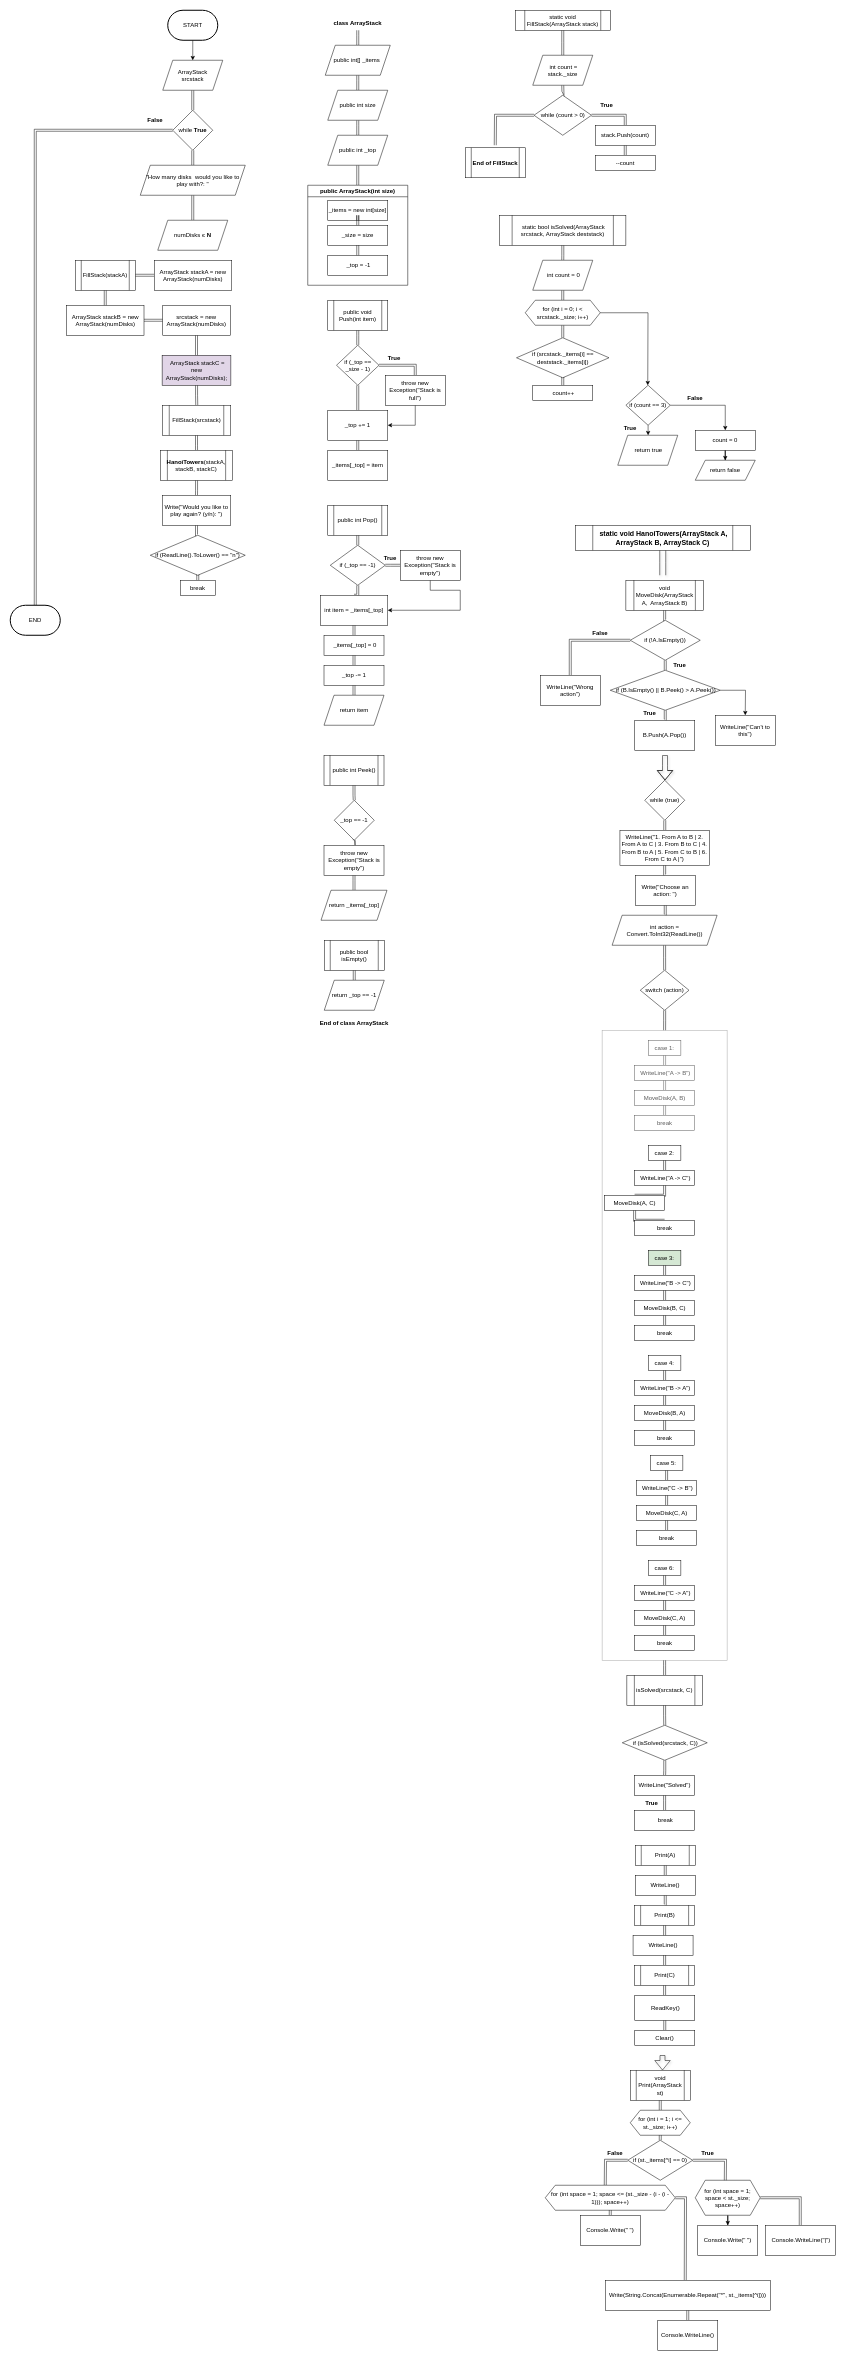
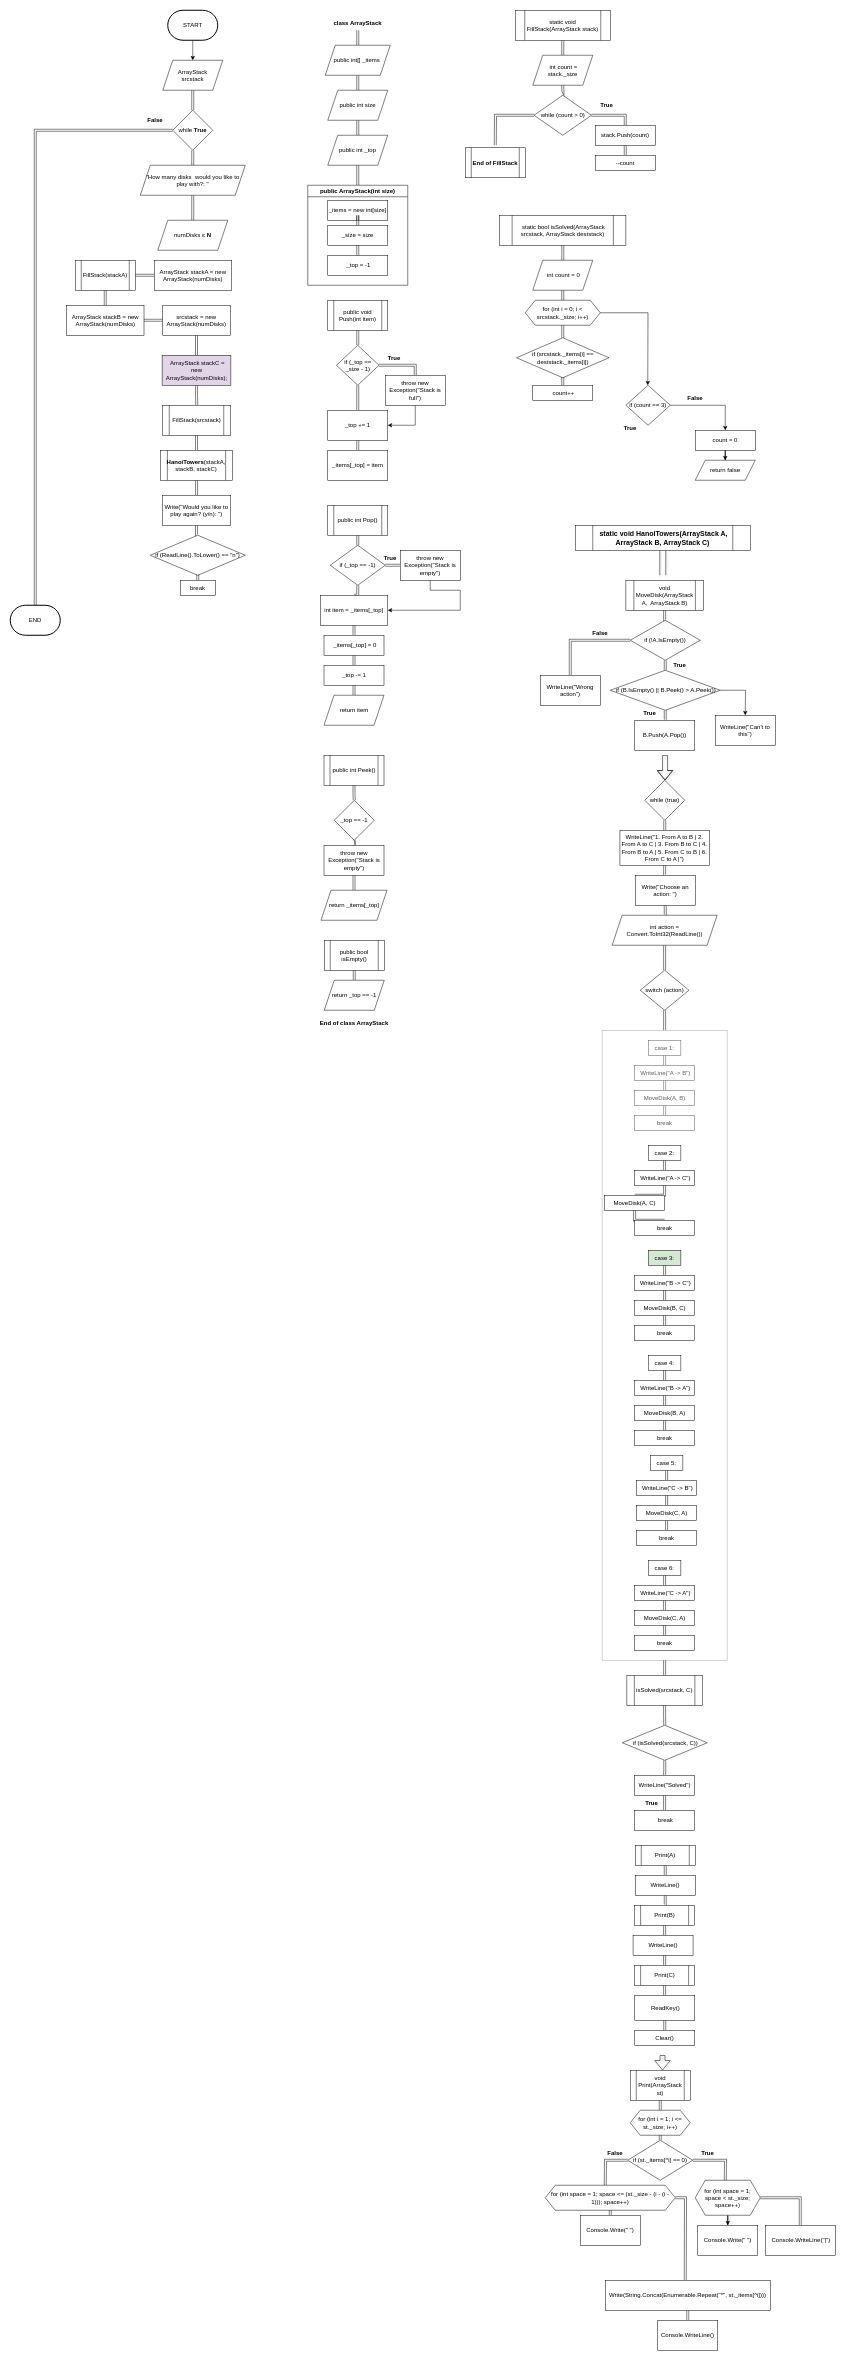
(563, 20) -> (563, 25)
(648, 430) -> none
(648, 450) -> none
